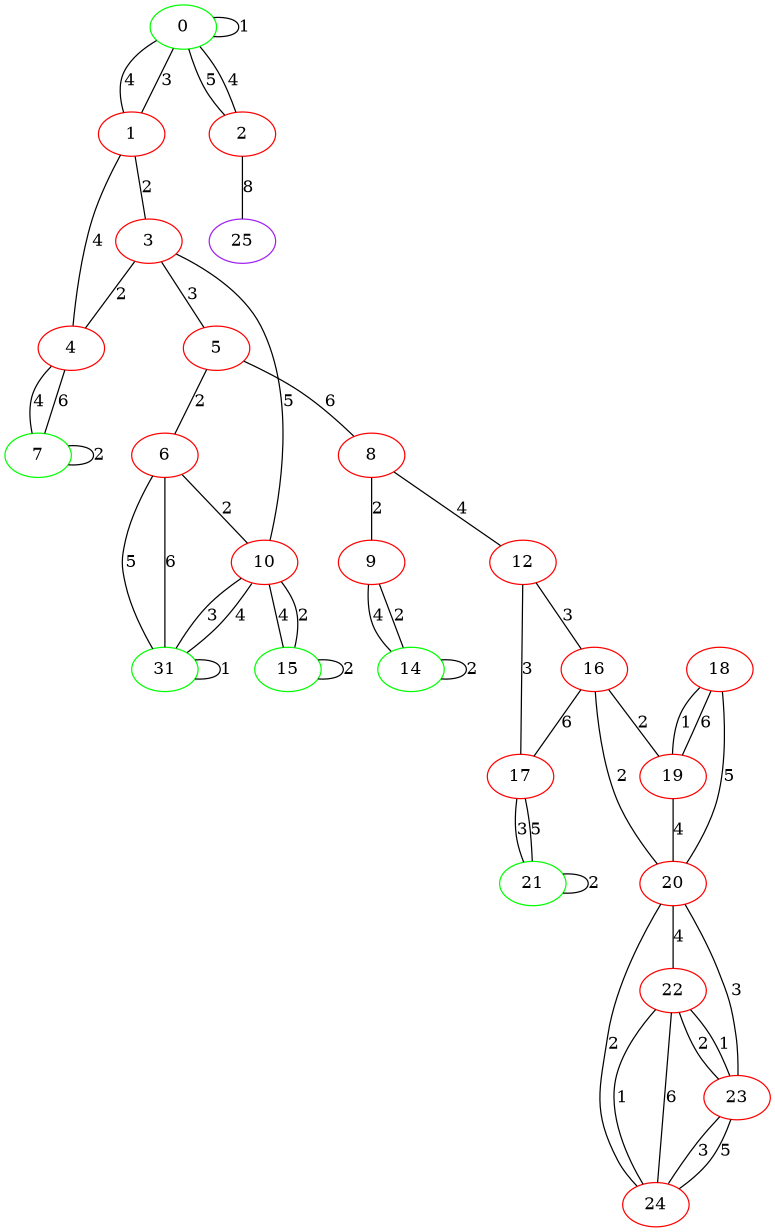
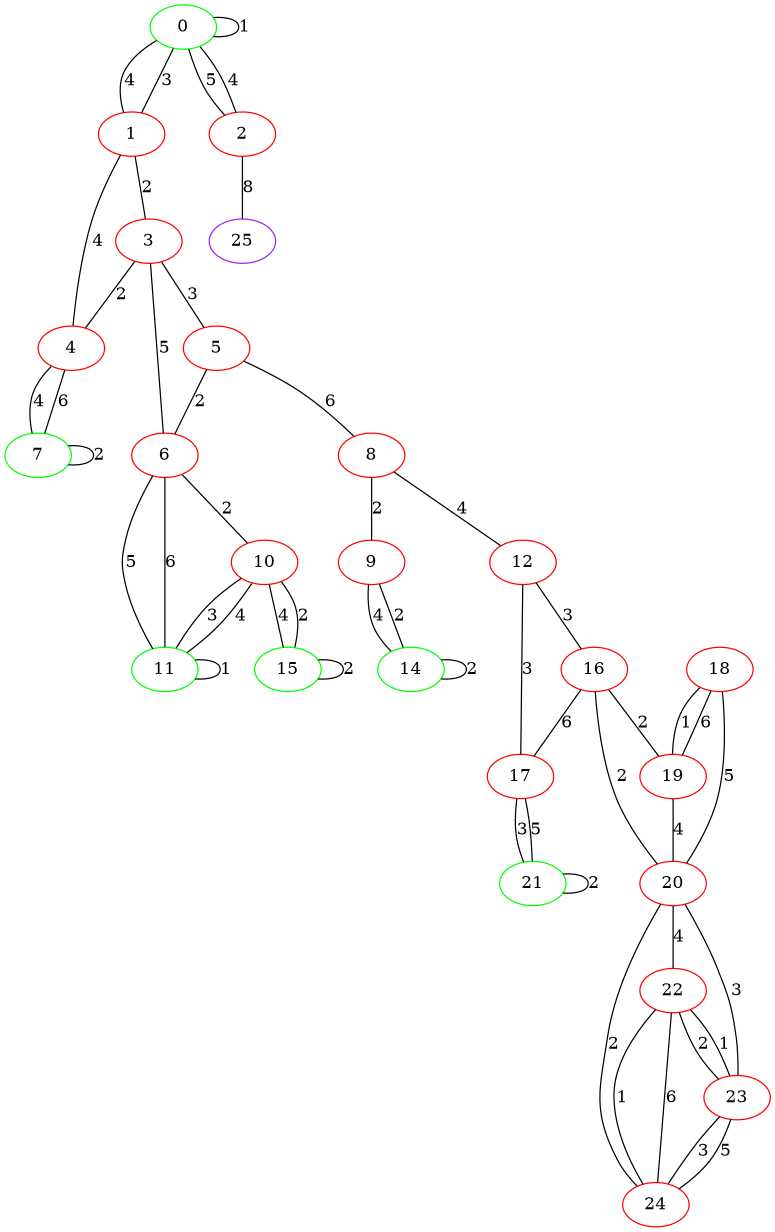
(275, 368) -> (157, 348)
(165, 669) -> (165, 669)
